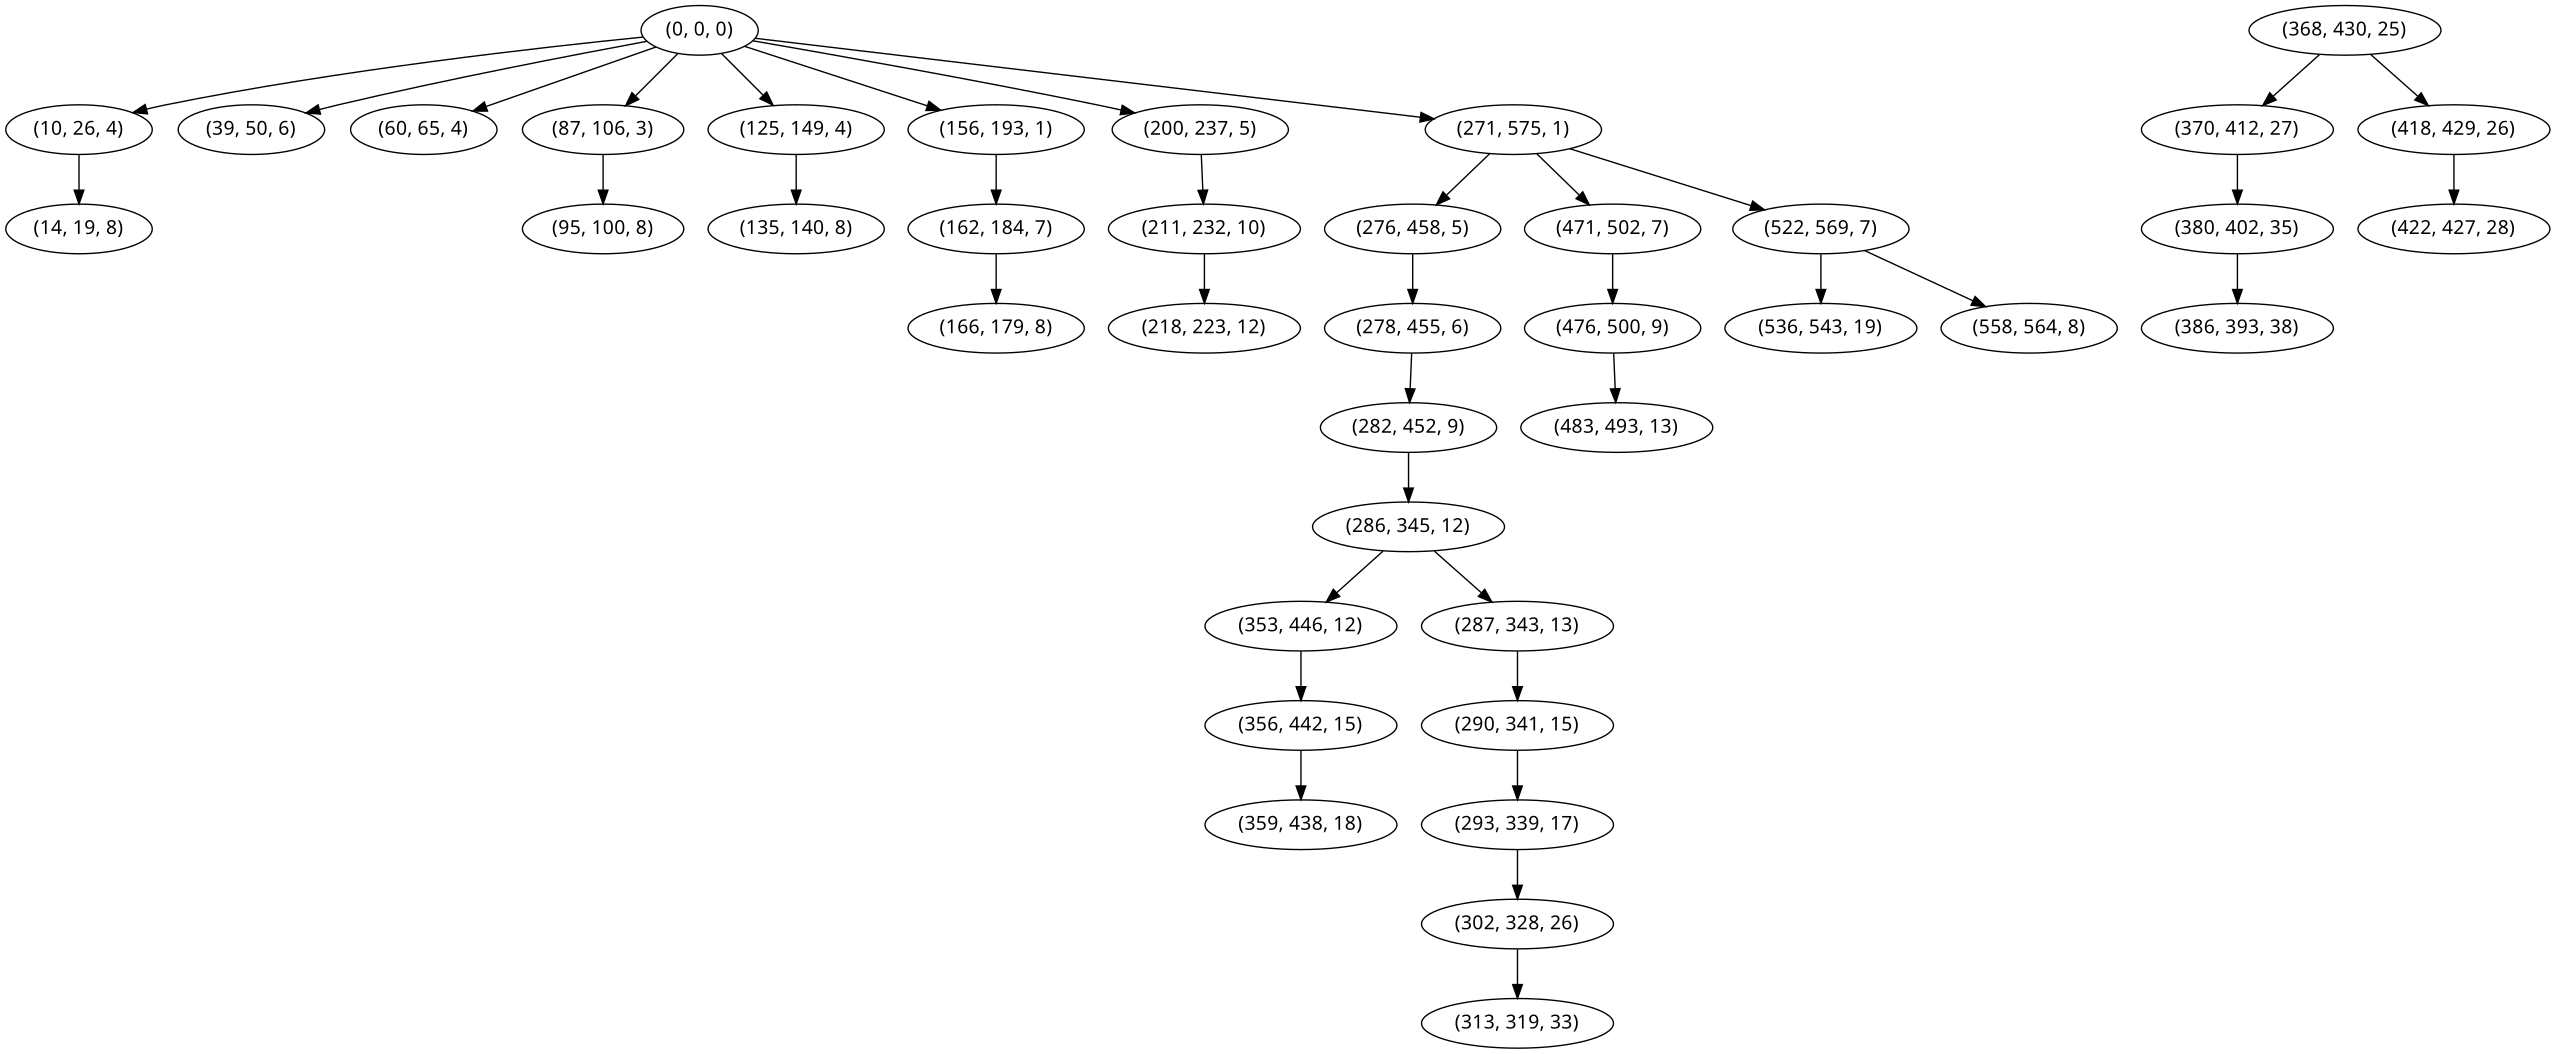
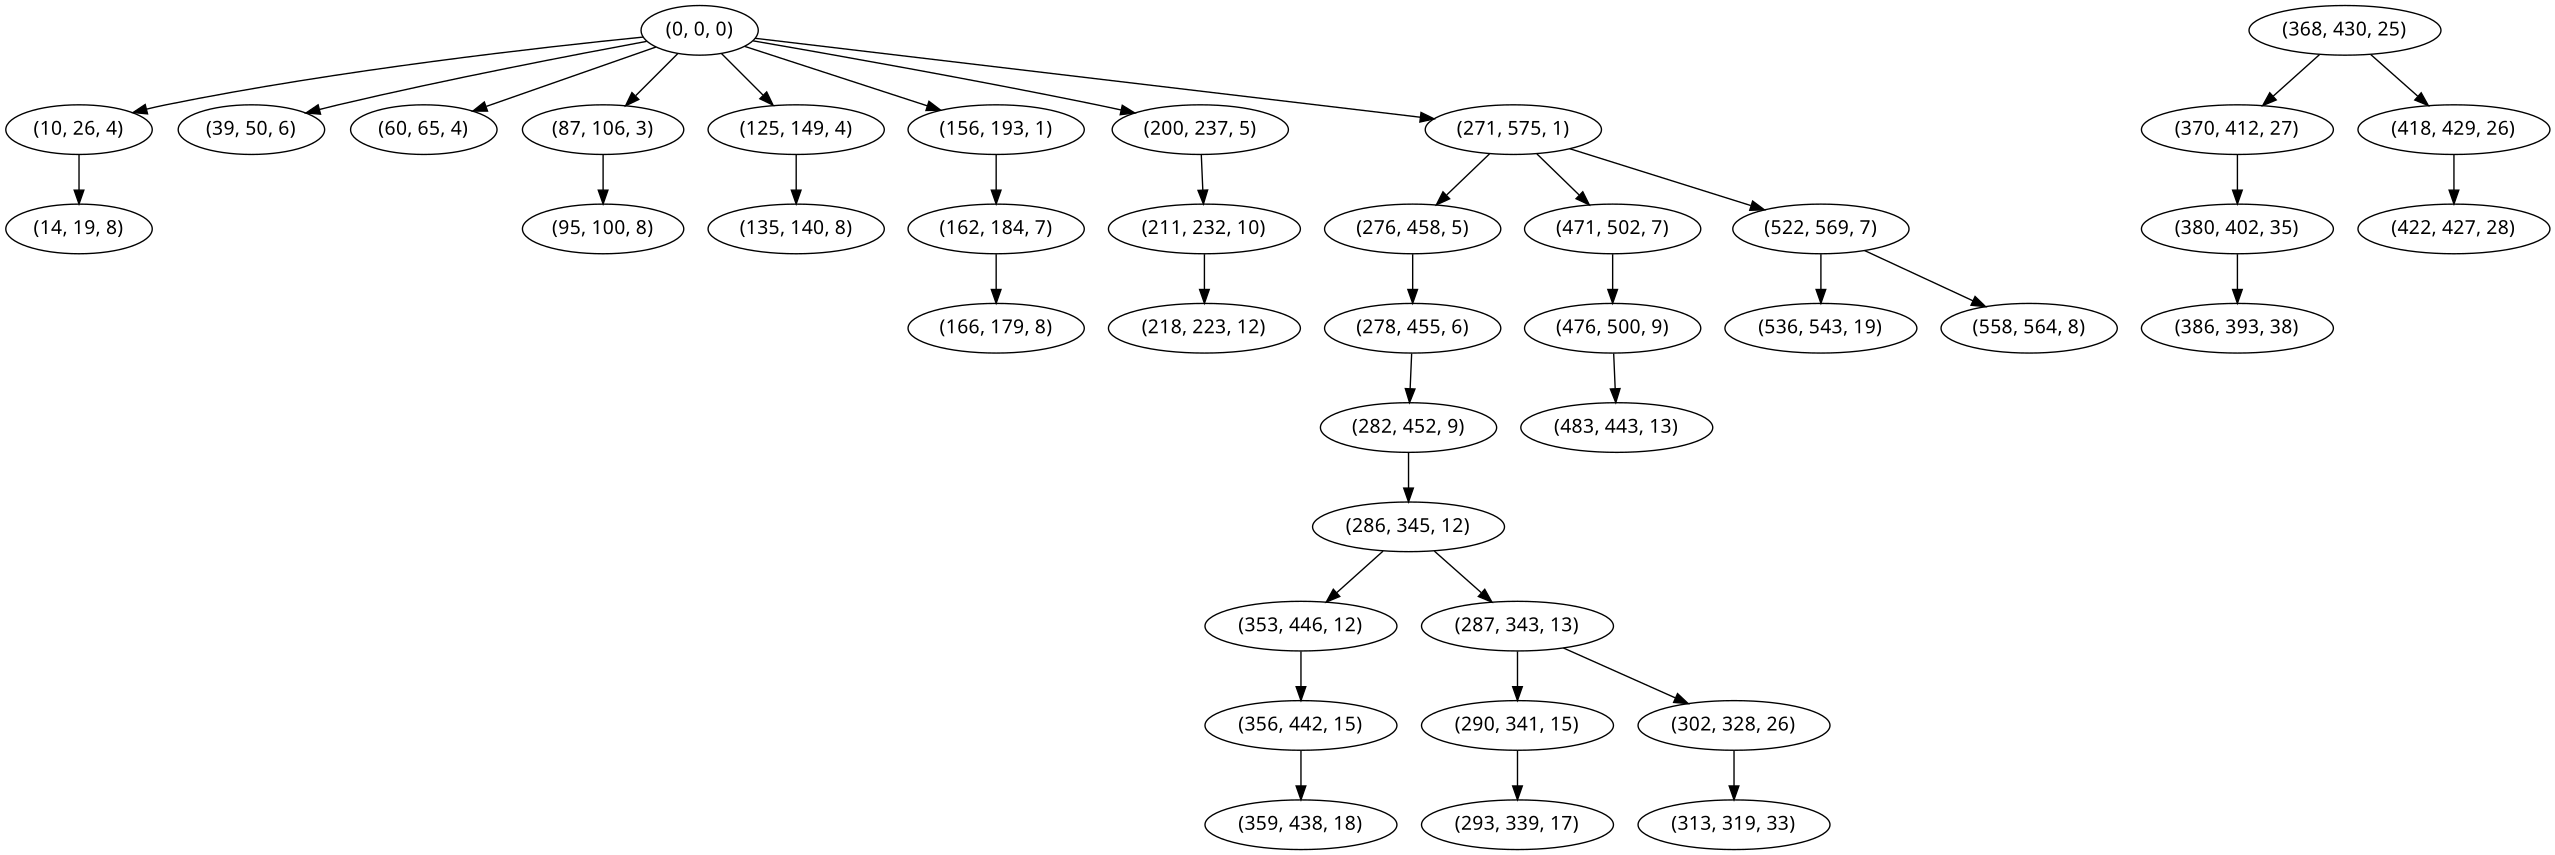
(1617, 428) -> (1617, 428)
(1517, 868) -> (1619, 673)
